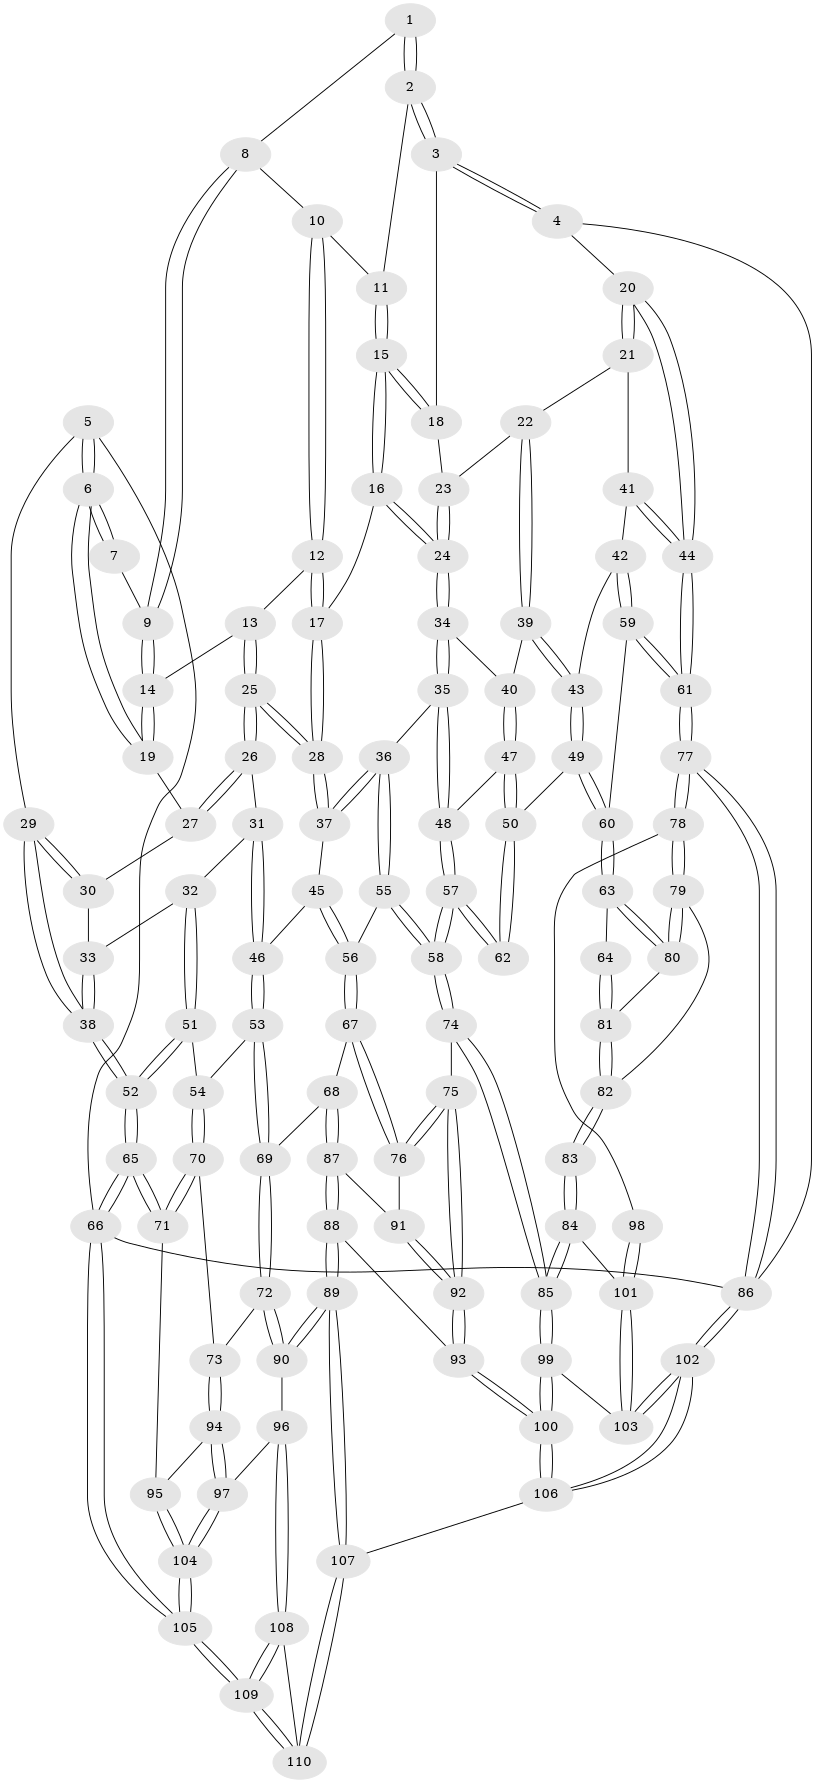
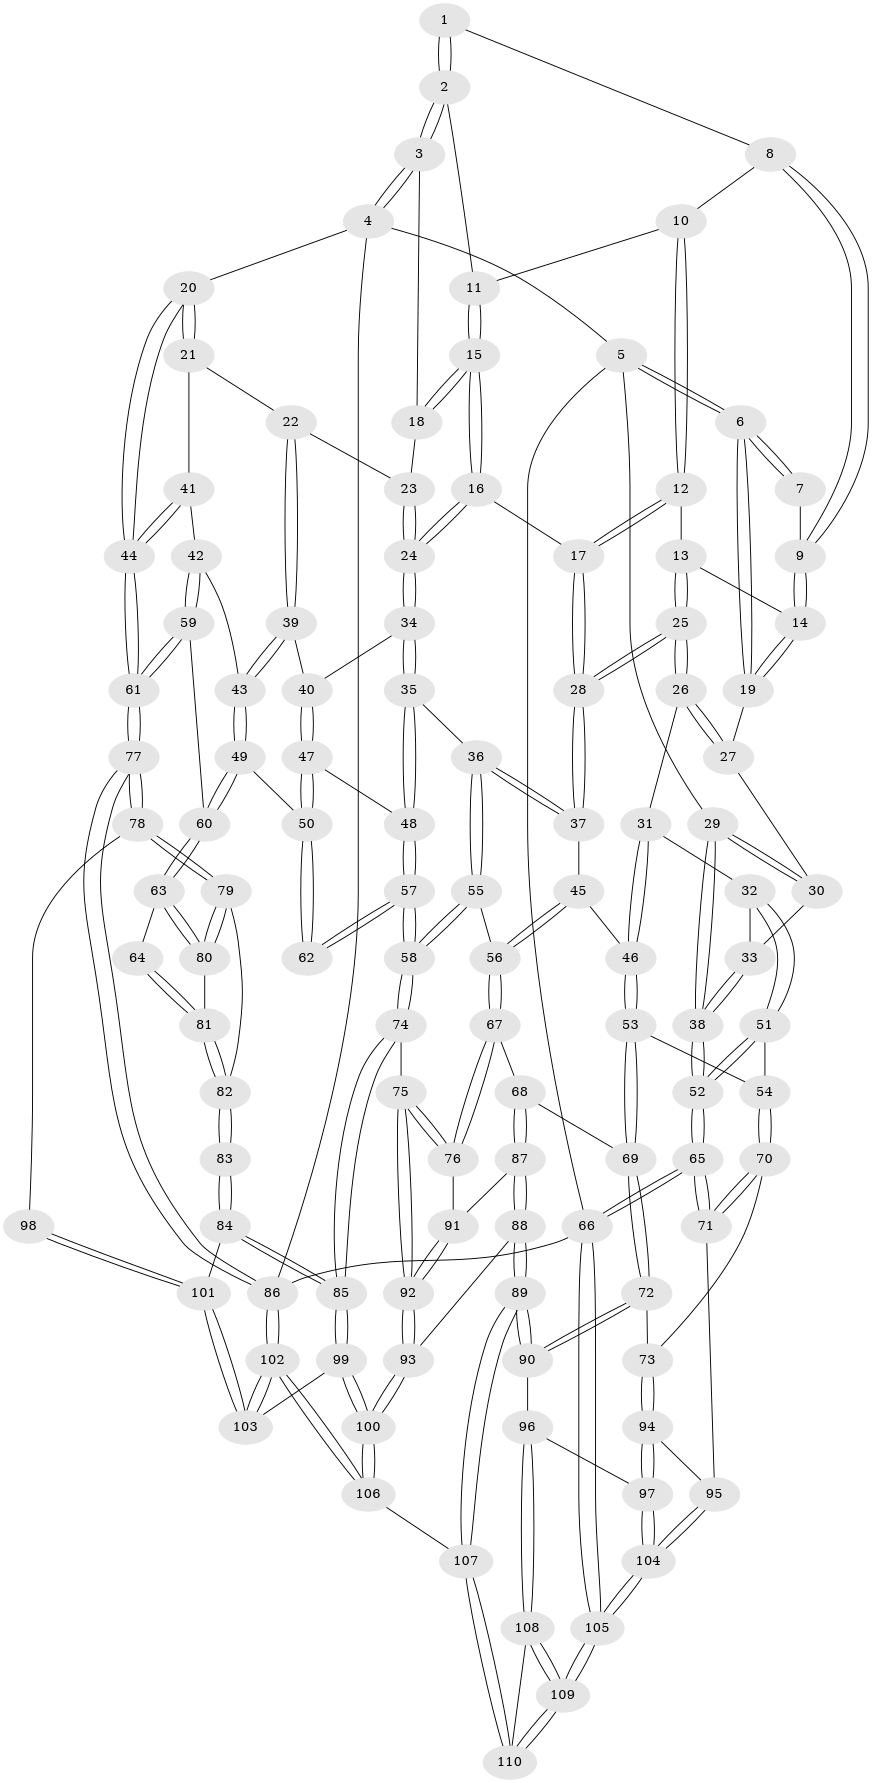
none -> (507, 271)
